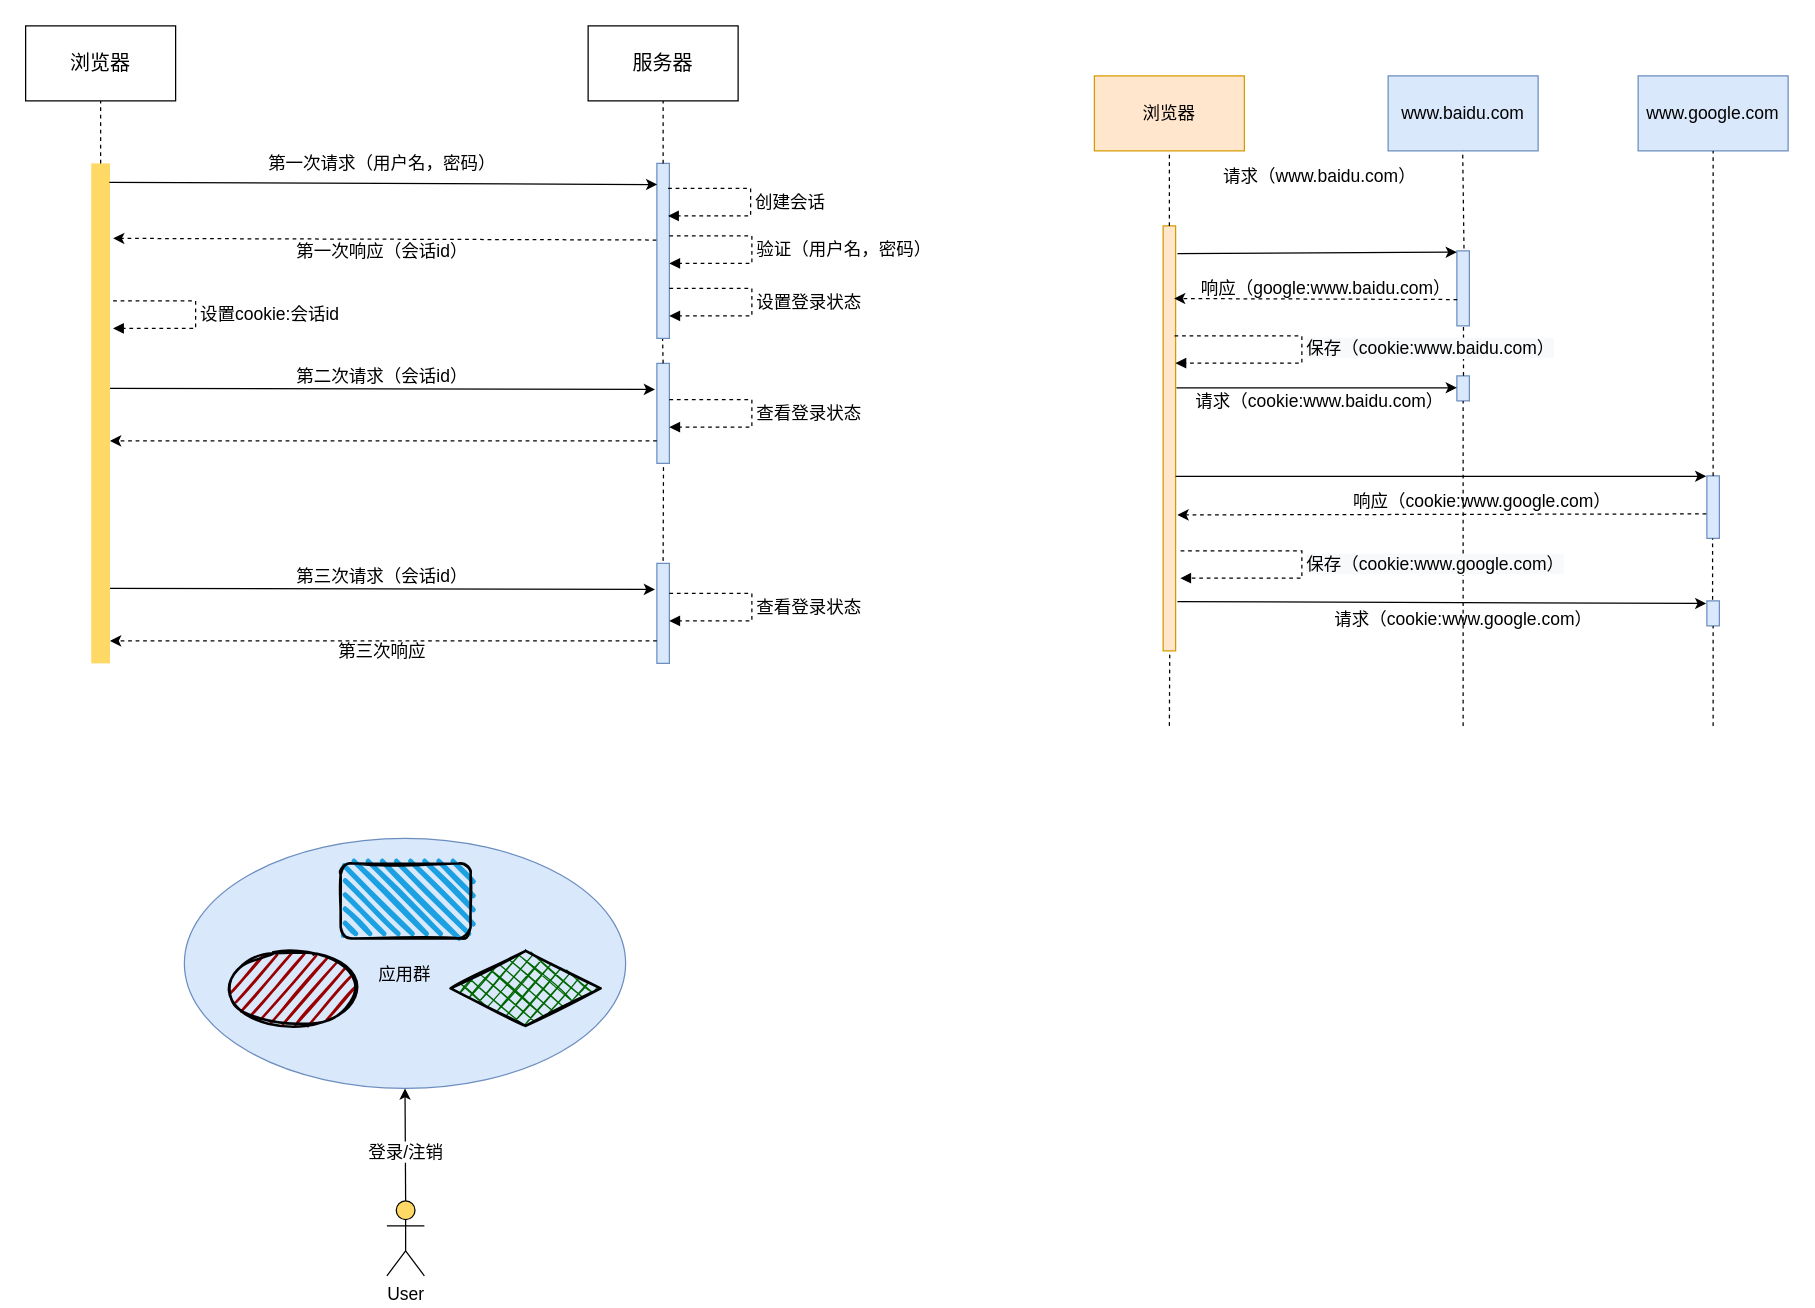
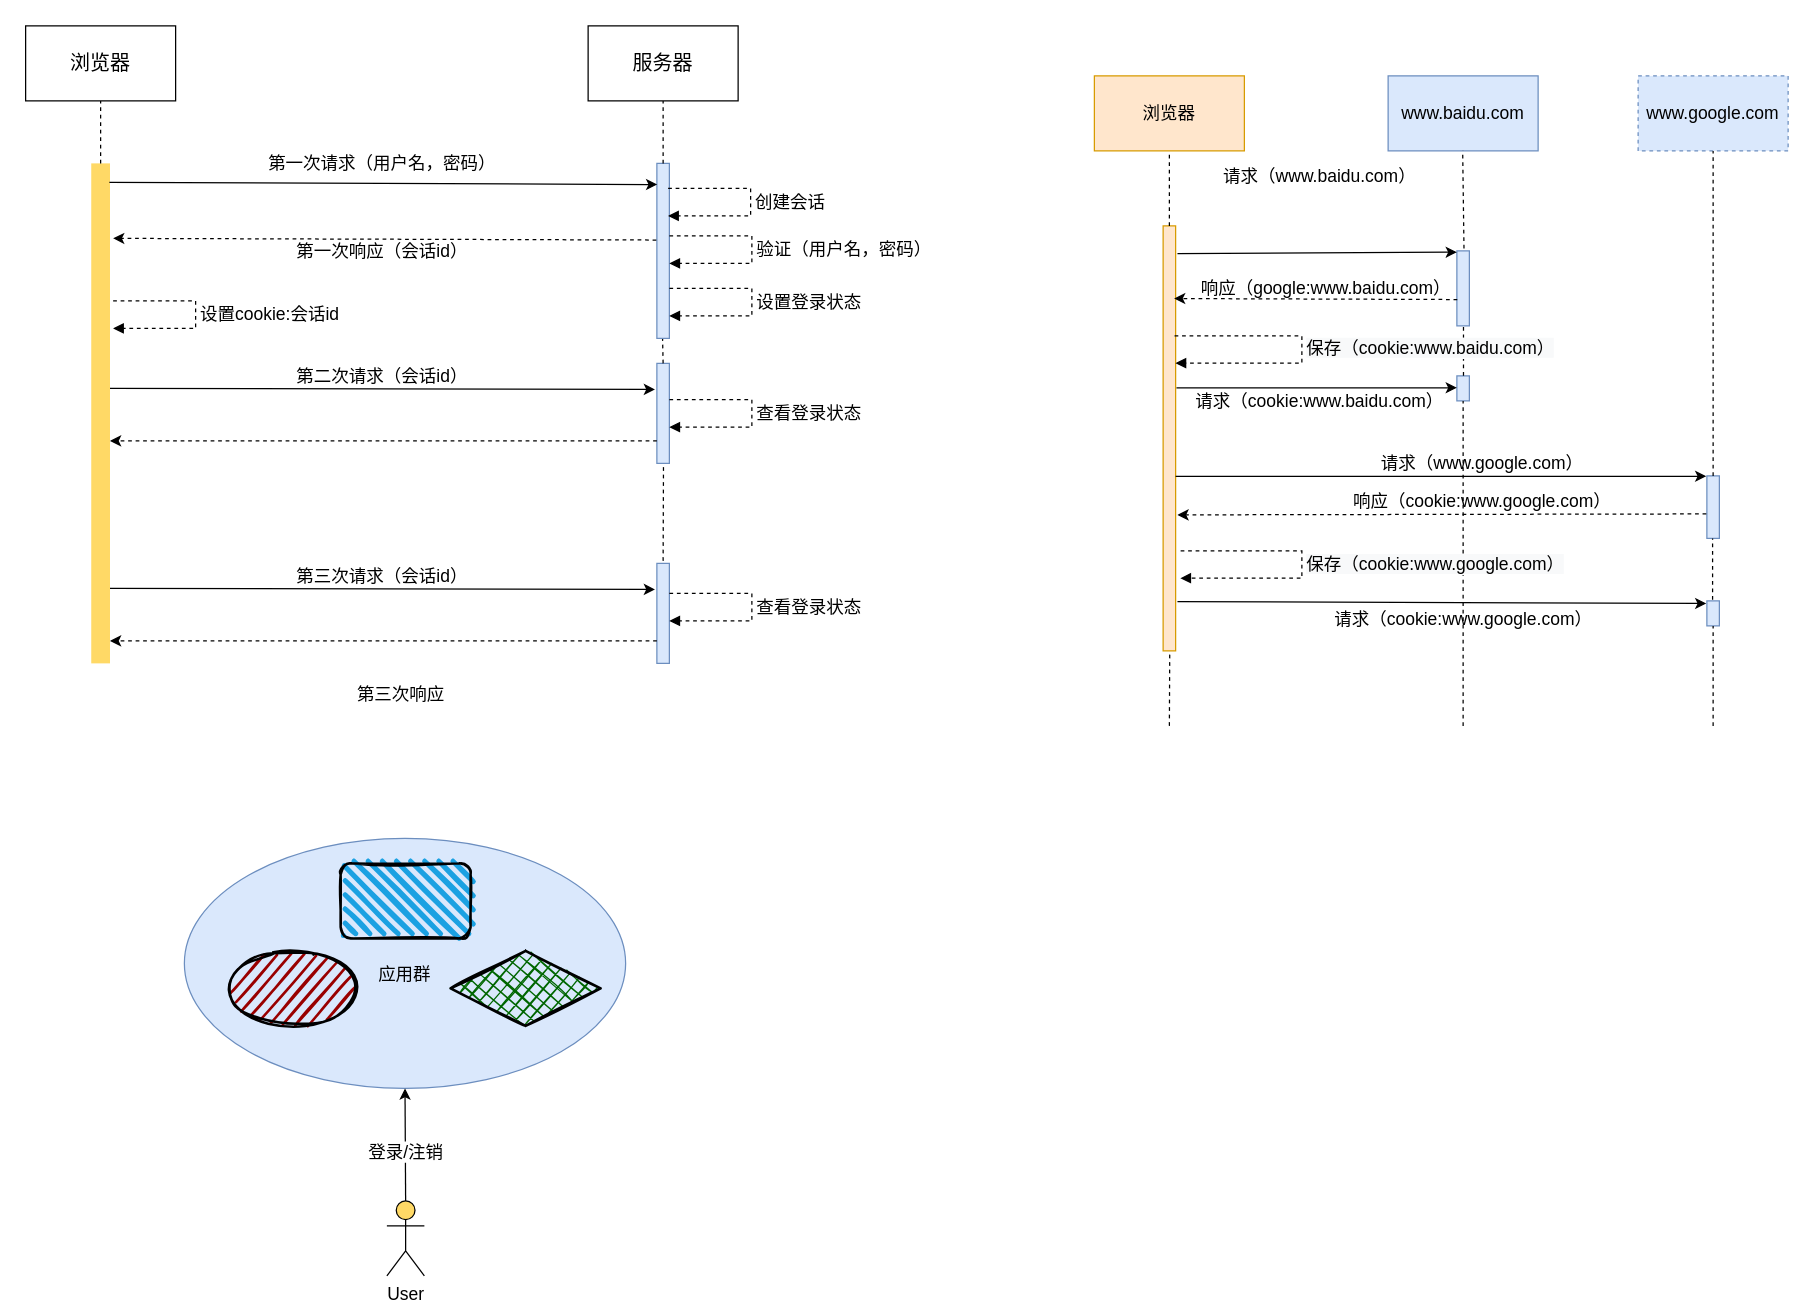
(1713, 113) -> (1713, 113)
none -> (1482, 463)
(382, 651) -> (401, 694)
